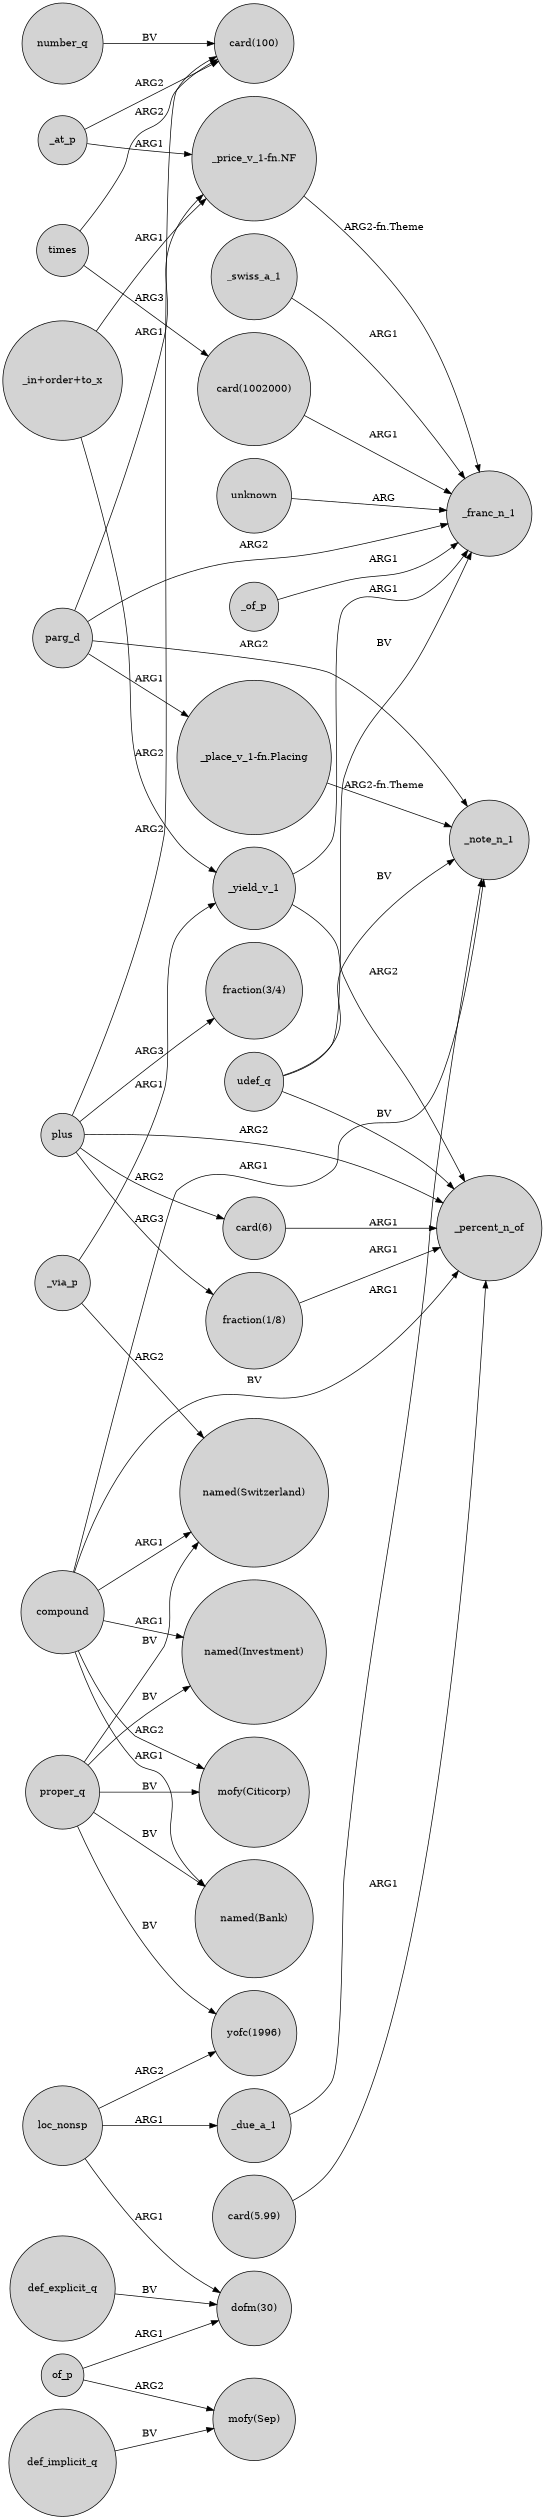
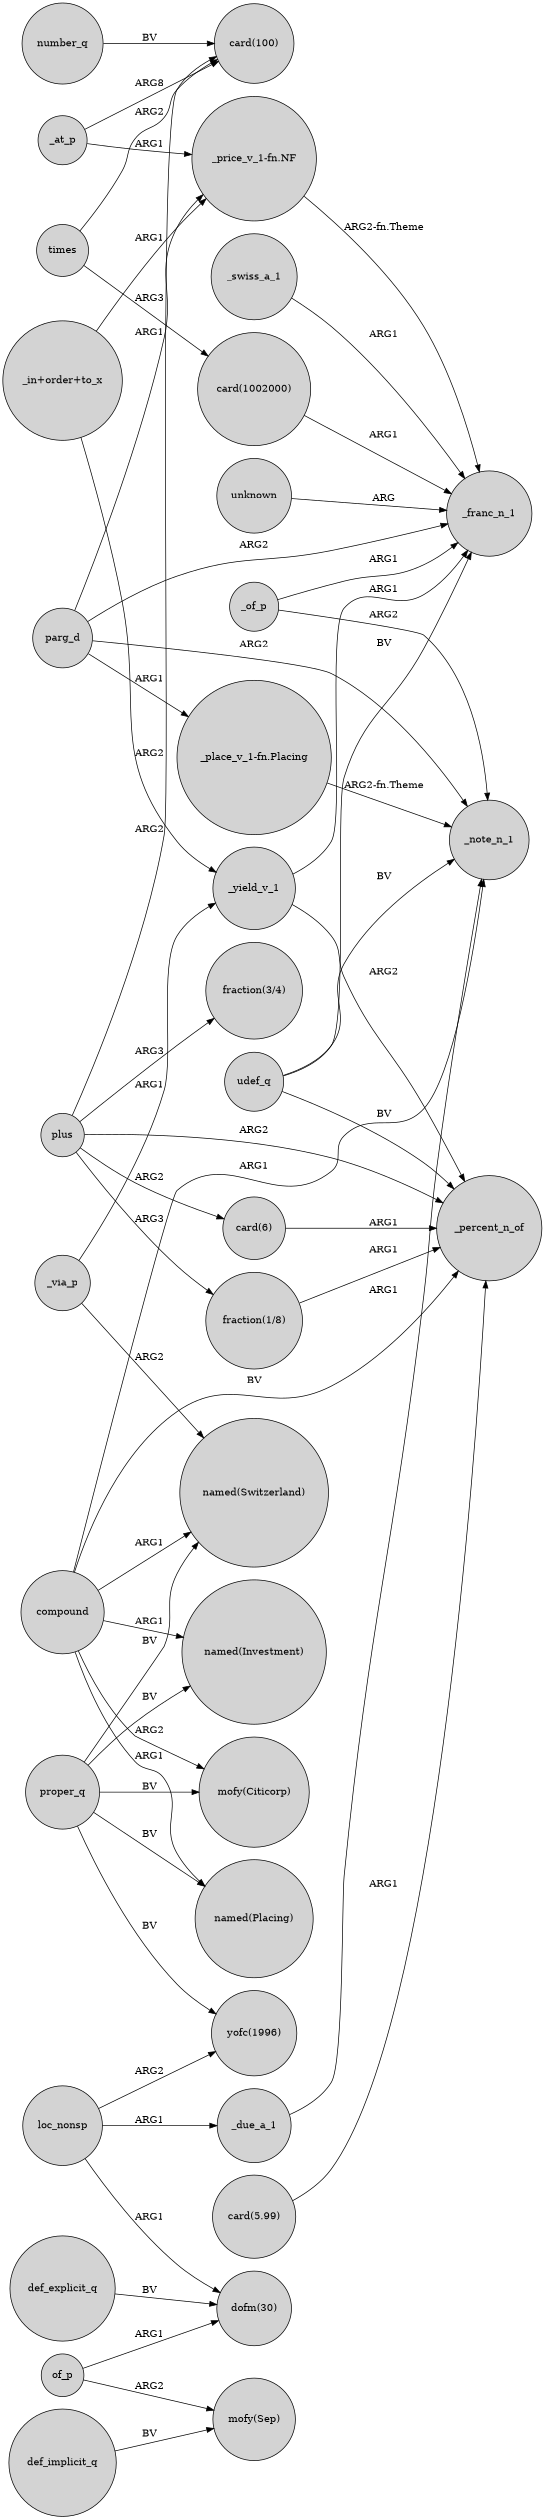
(150, 84) -> (150, 84)
none -> (433, 645)
(254, 1919) -> (254, 1919)
